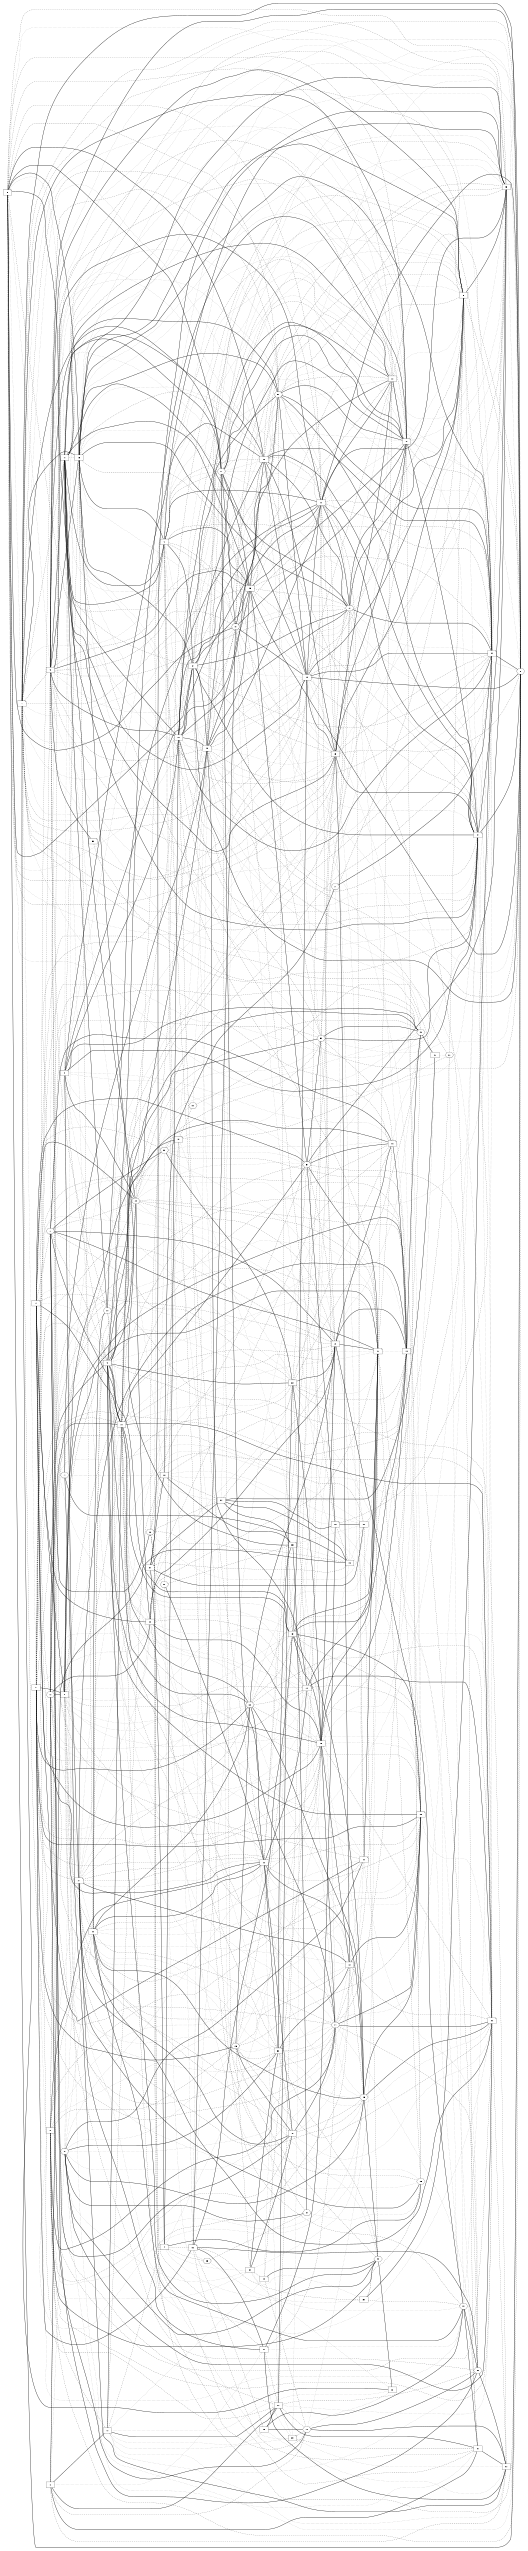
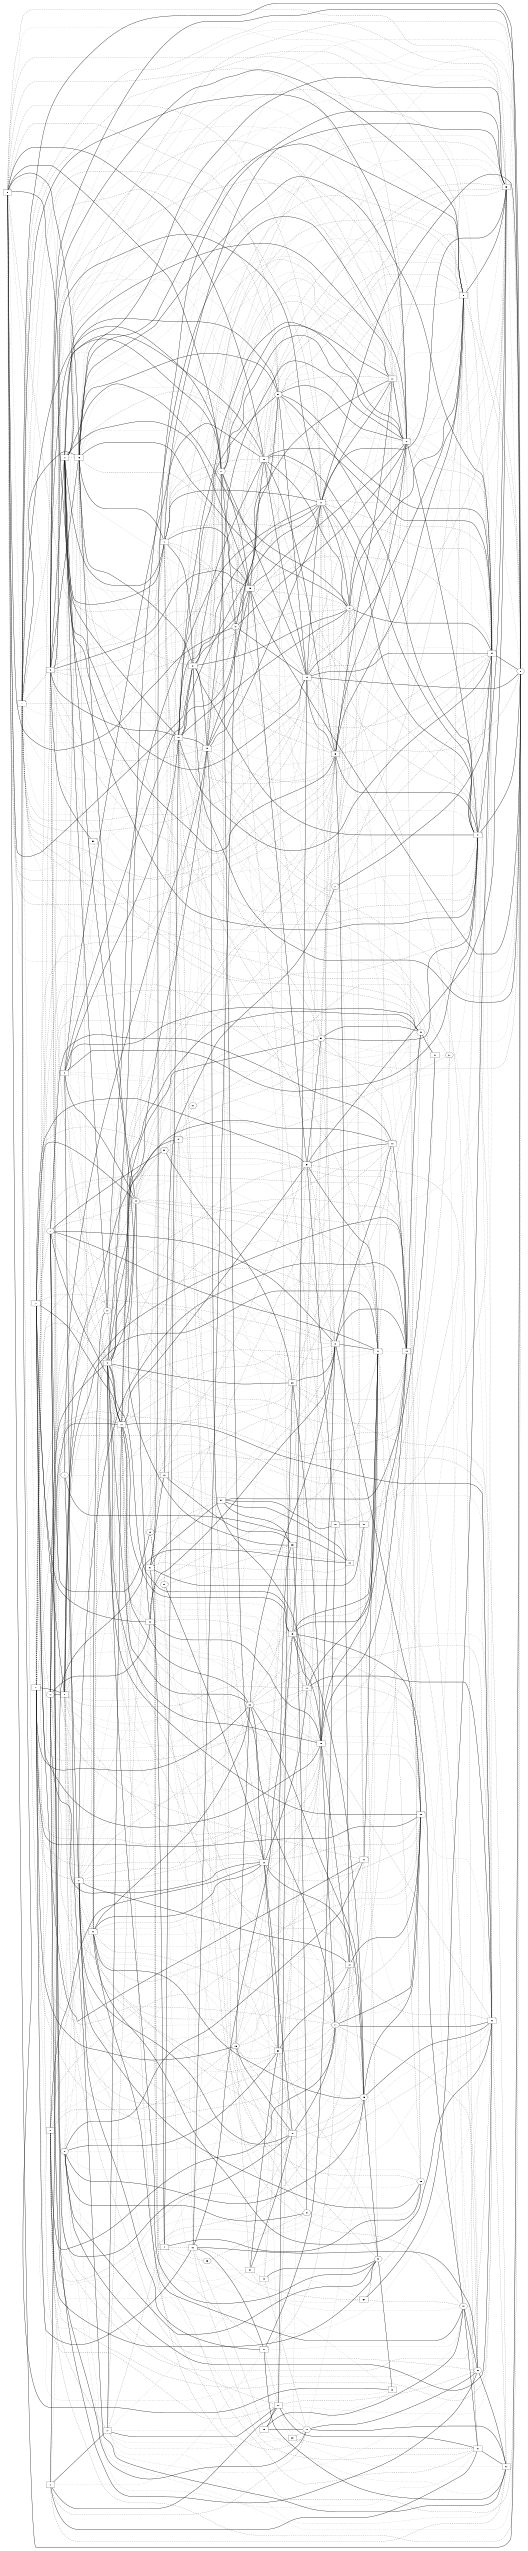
(307, 1165) -> (307, 1165)
